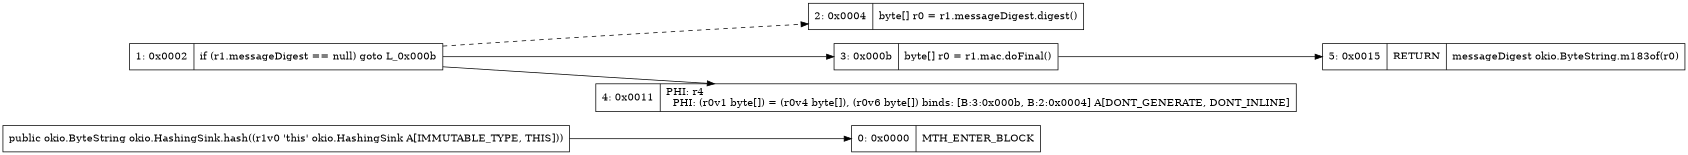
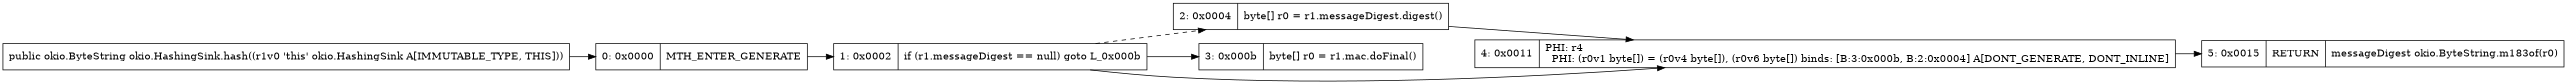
none -> (1537, 33)
none -> (817, 57)
(1187, 57) -> (2185, 54)
(978, 138) -> (734, 56)
